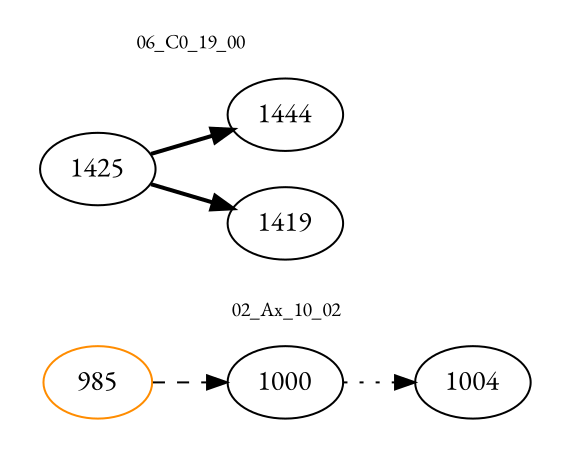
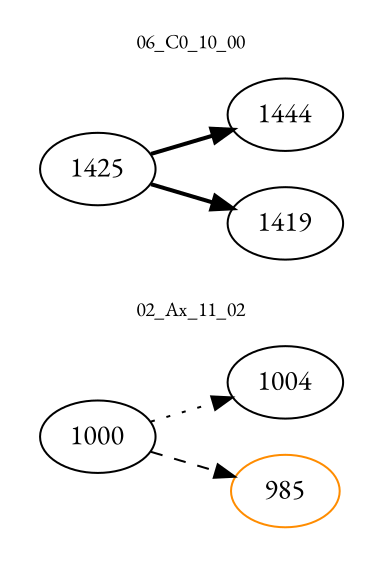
(192, 43) -> (192, 43)
(287, 311) -> (192, 311)
(180, 382) -> (183, 461)
